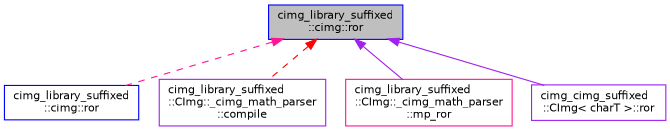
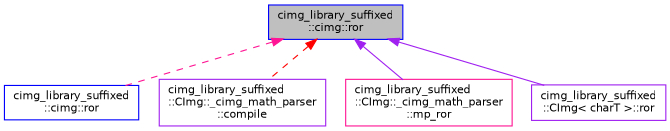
(599, 103) -> (599, 103)
